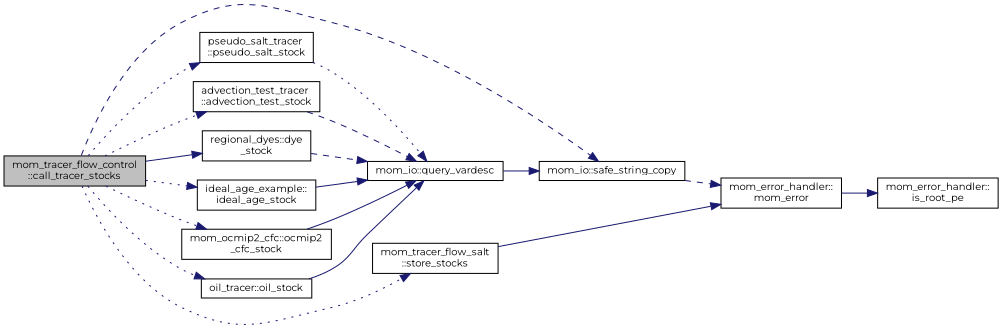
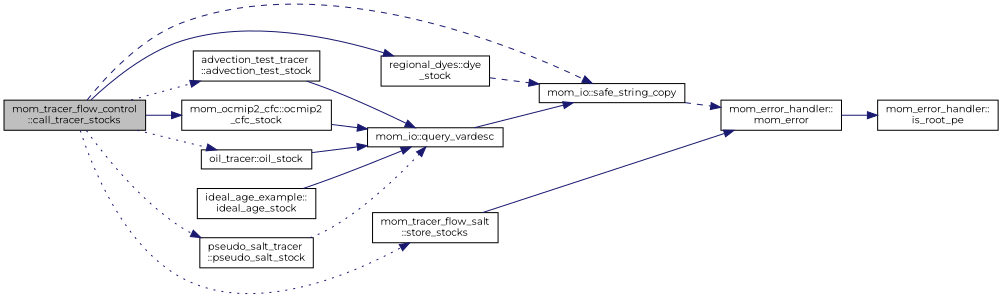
(358, 132) -> (357, 101)
(334, 157) -> (509, 80)
(166, 183) -> none
(151, 207) -> (159, 115)
